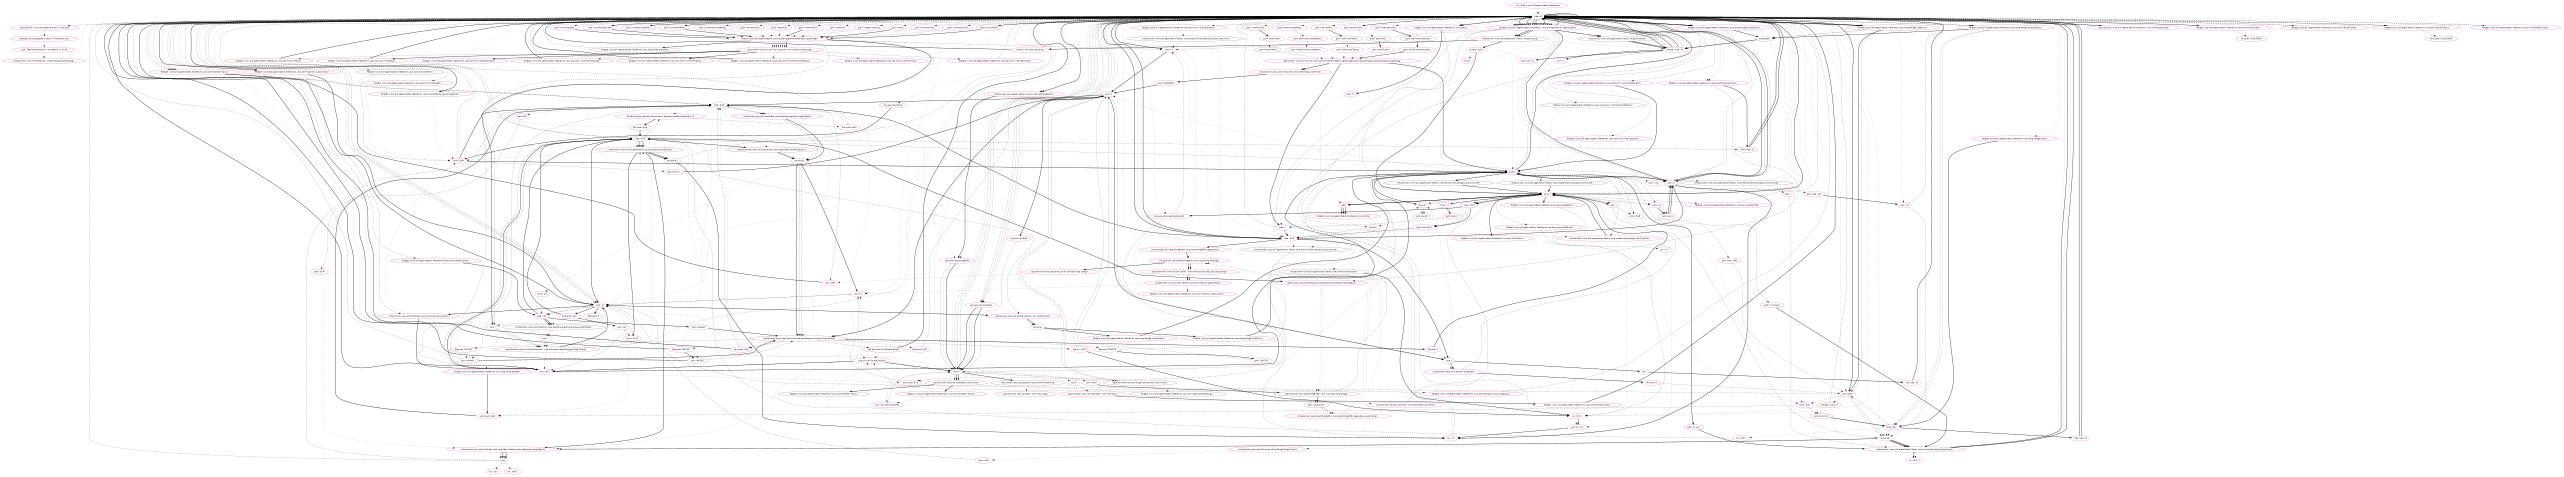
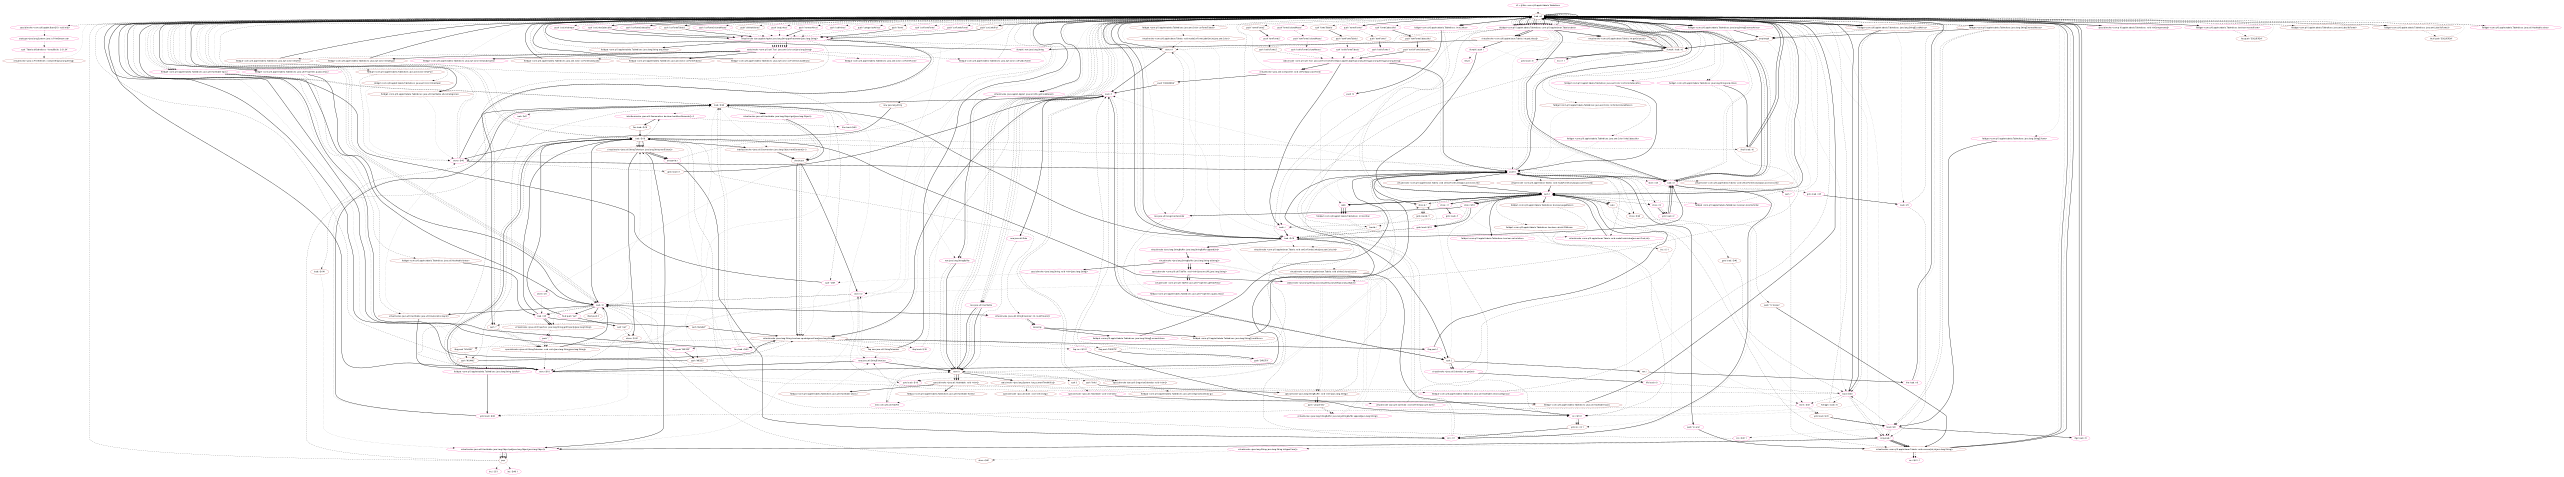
(1294, 18) -> (1296, 18)
